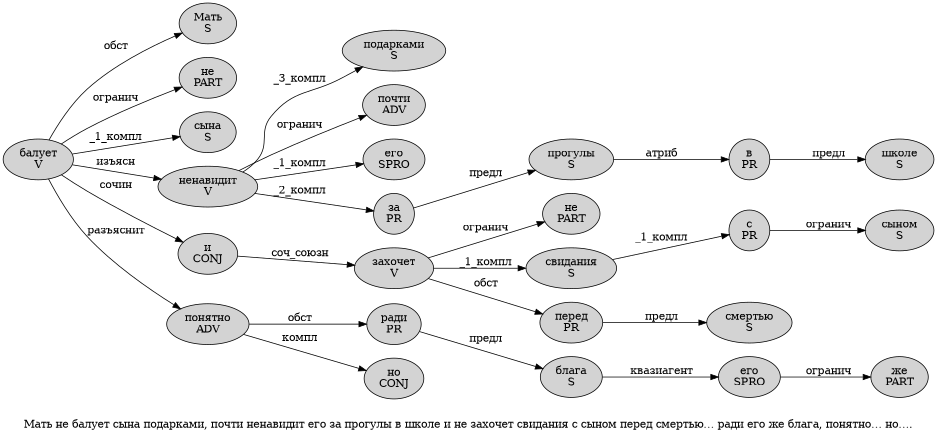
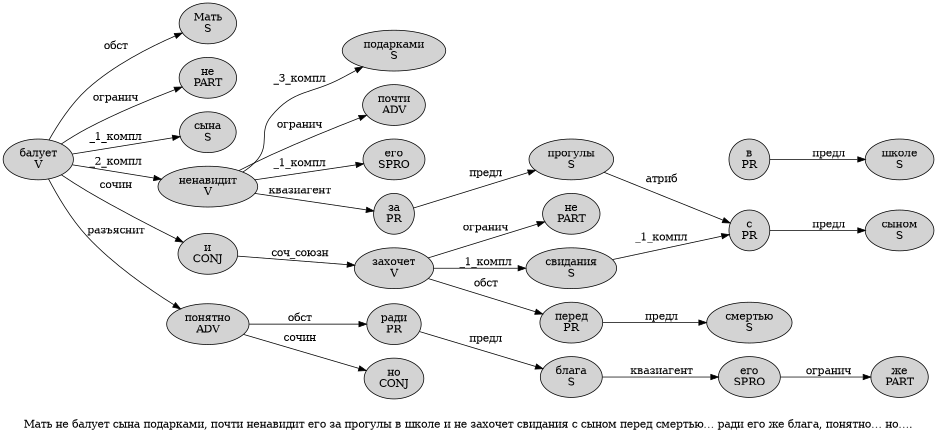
(667, 159) -> (664, 196)
(116, 162) -> (116, 162)
(300, 191) -> (300, 191)
(829, 225) -> (829, 225)
(300, 338) -> (300, 338)
